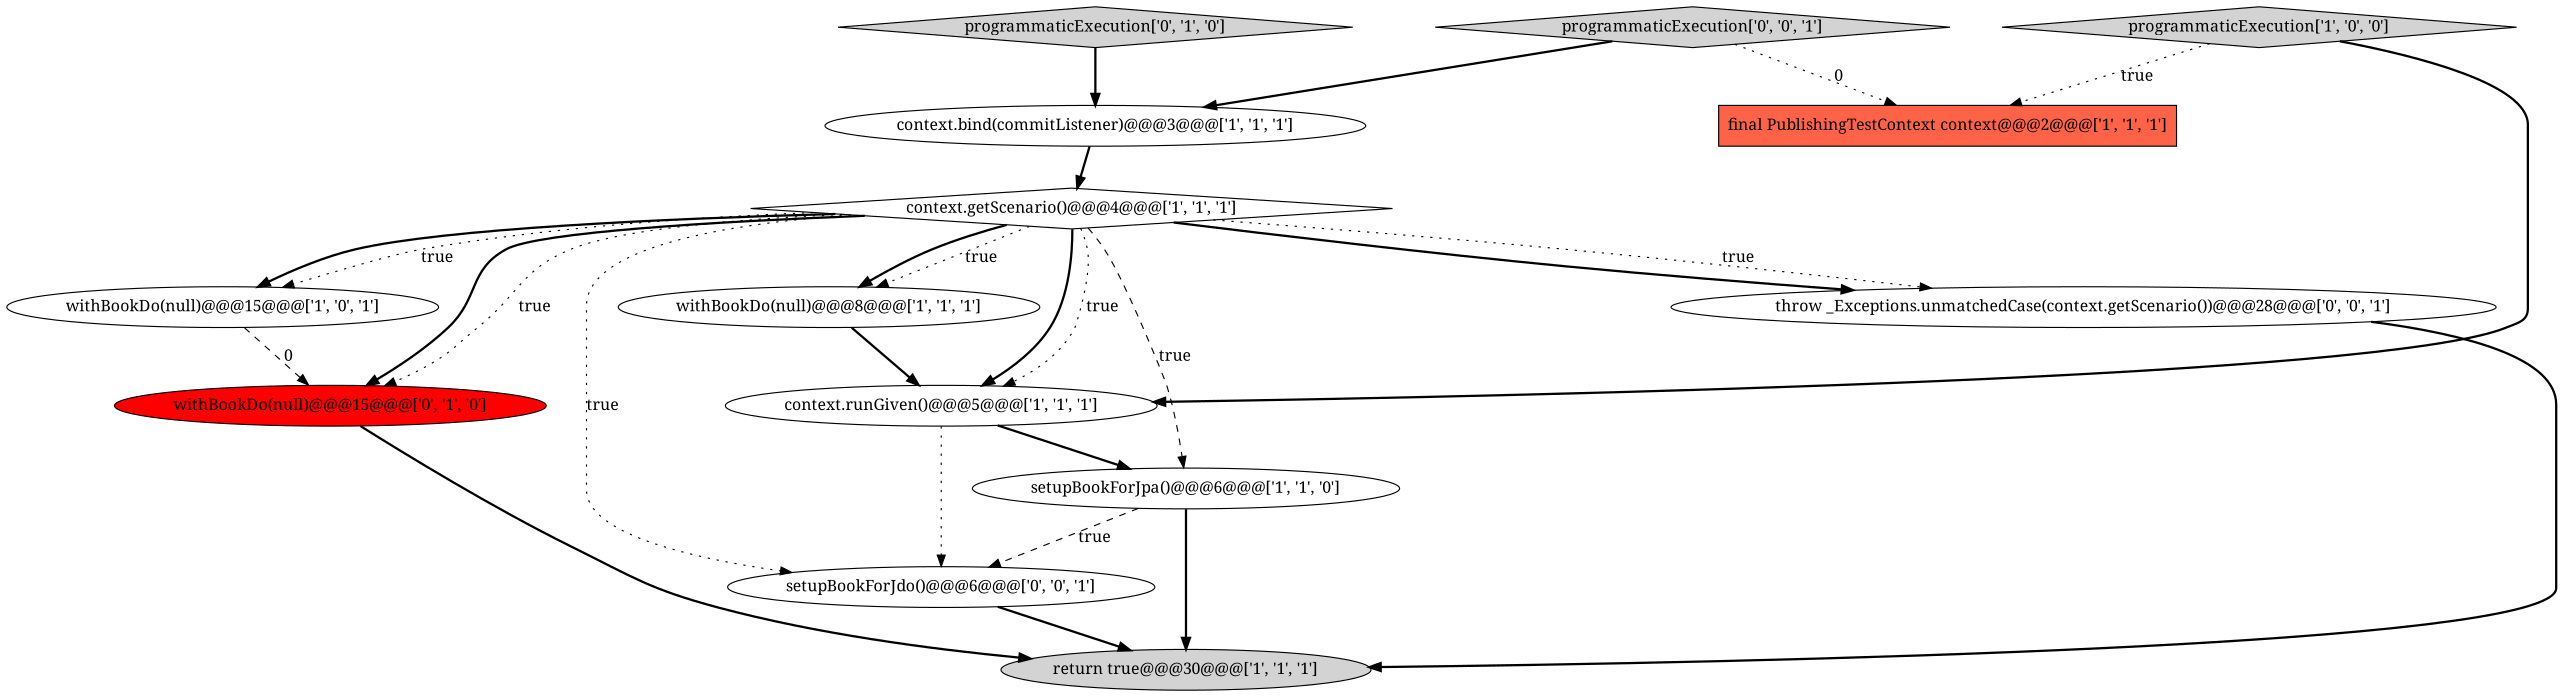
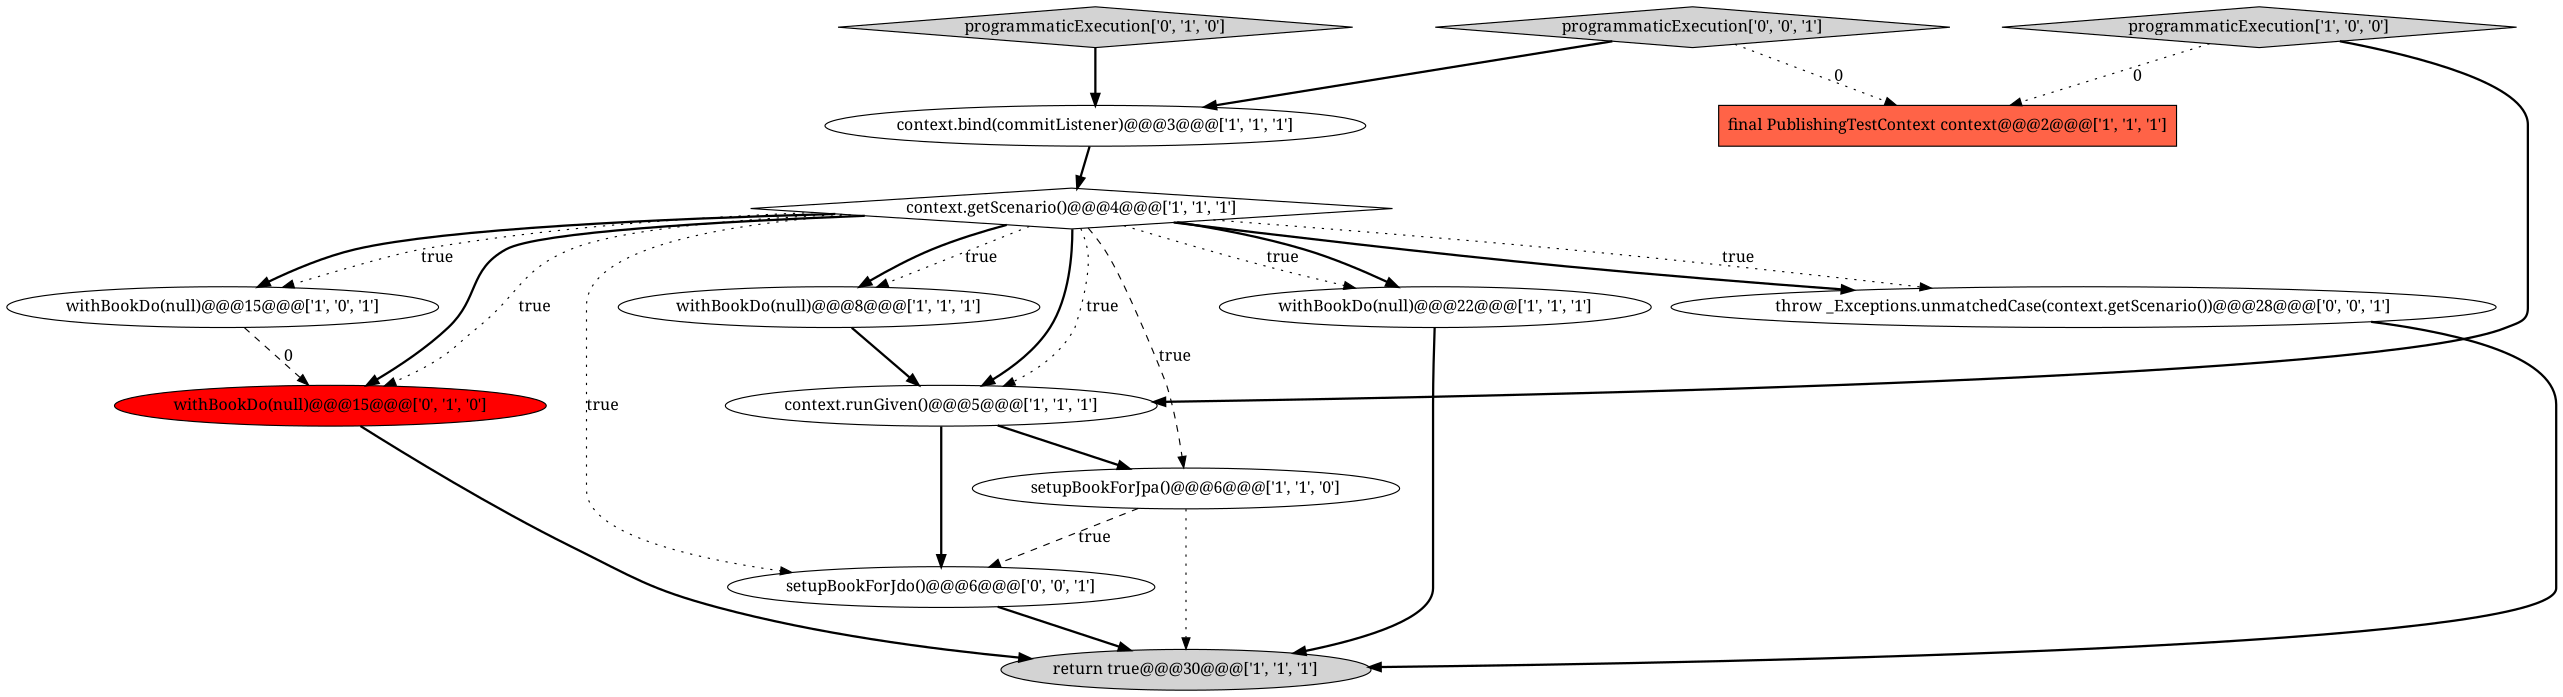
(2137, 76) -> (2137, 76)
none -> (1435, 307)
(941, 491) -> (941, 491)
(1186, 573) -> (1186, 573)
